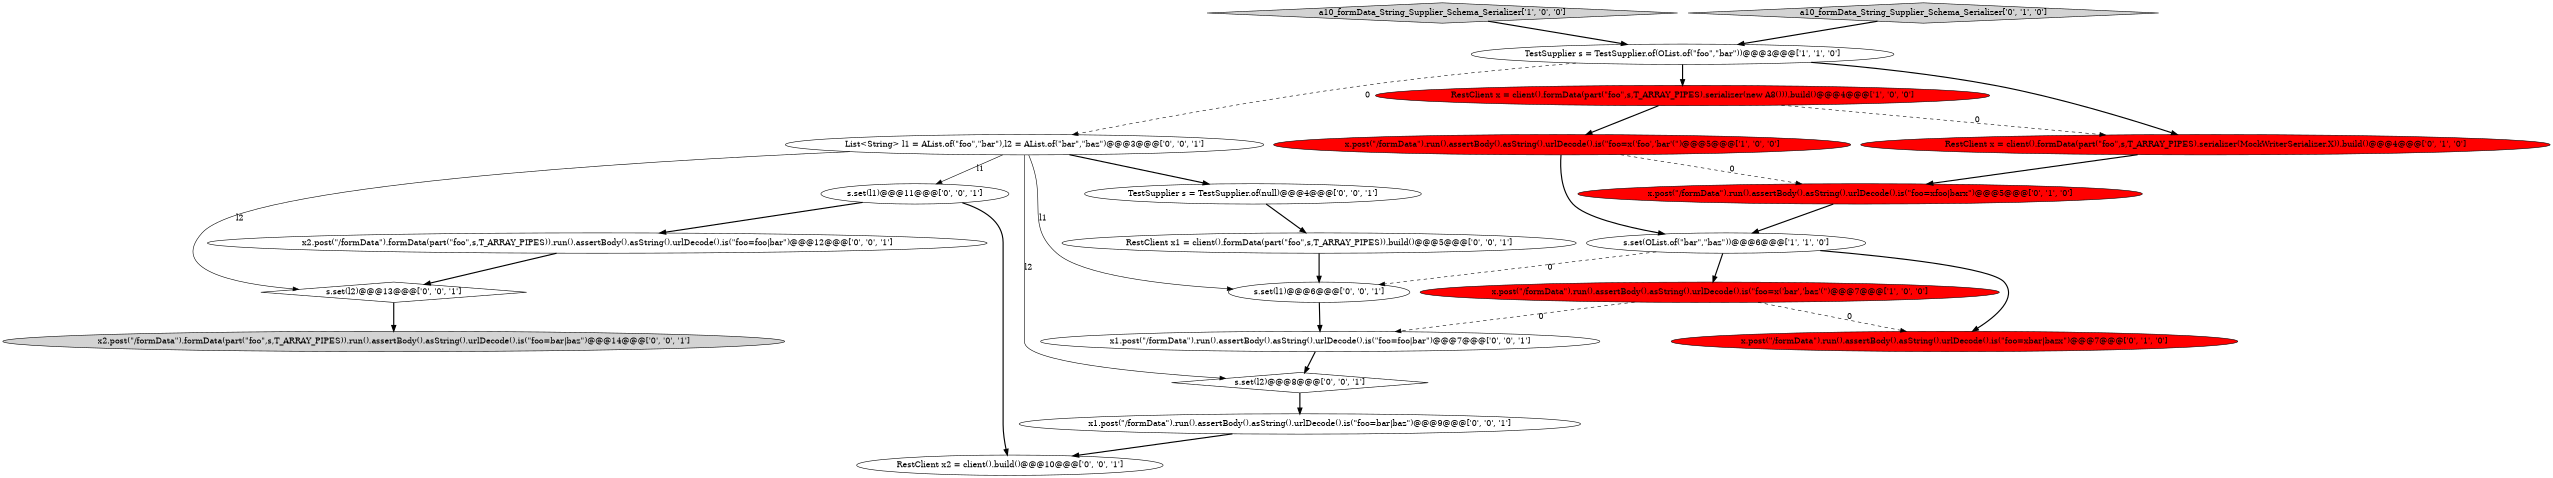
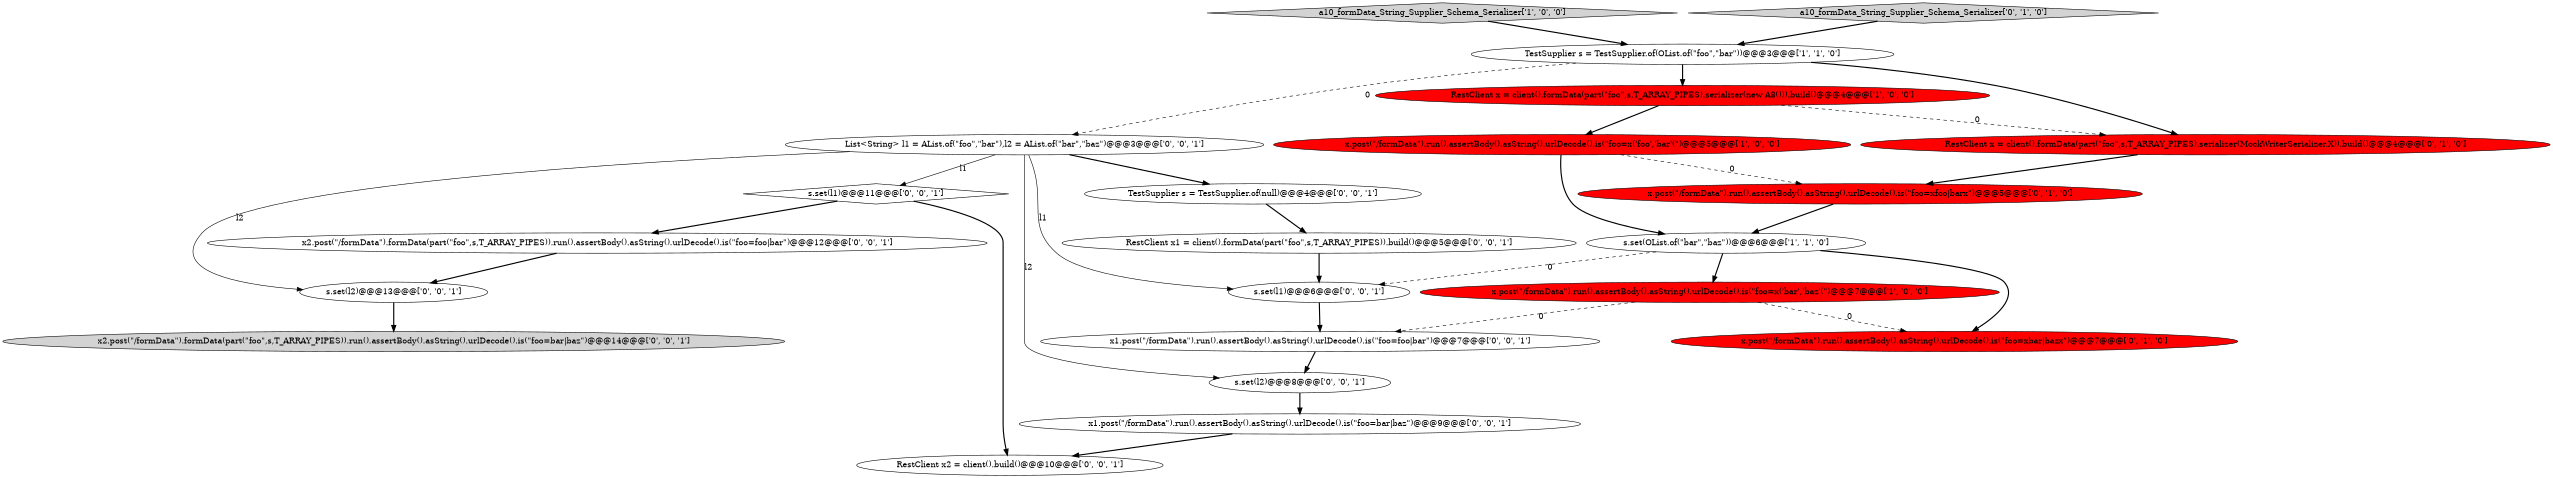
(915, 194) -> (876, 194)
(394, 292) -> (394, 292)
(1300, 383) -> (1300, 383)
